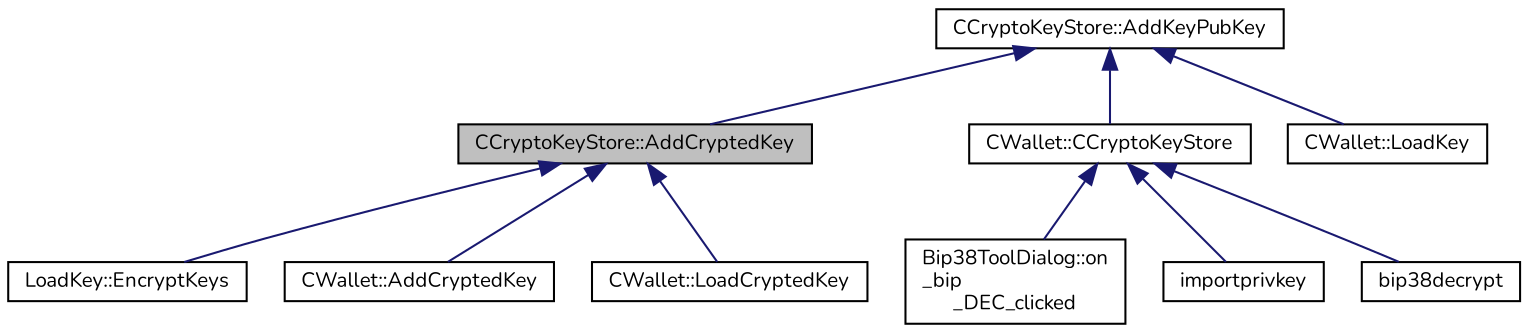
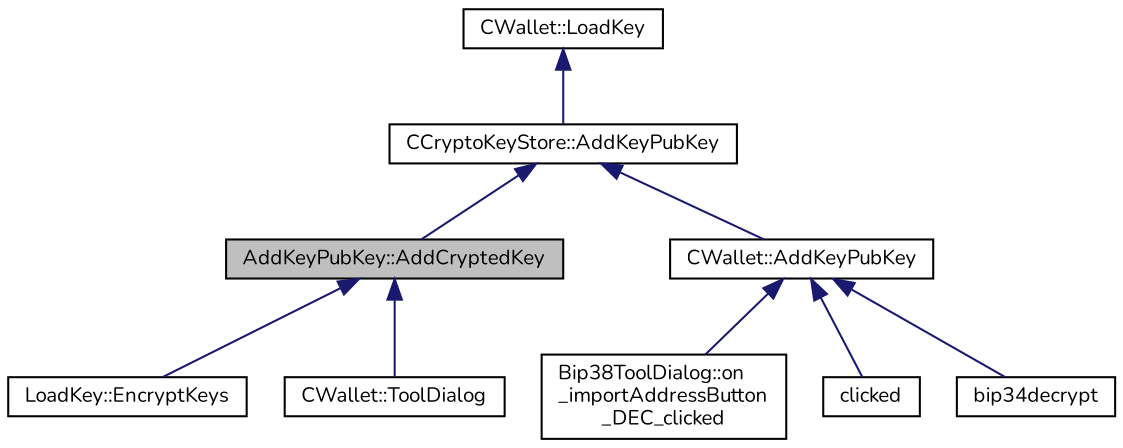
(1259, 90) -> (563, 97)
(635, 144) -> (395, 259)
(1110, 144) -> (802, 259)
(419, 282) -> (395, 397)
(730, 282) -> none
(1015, 282) -> (664, 397)
(1244, 282) -> (872, 397)
(1441, 282) -> (1036, 397)
